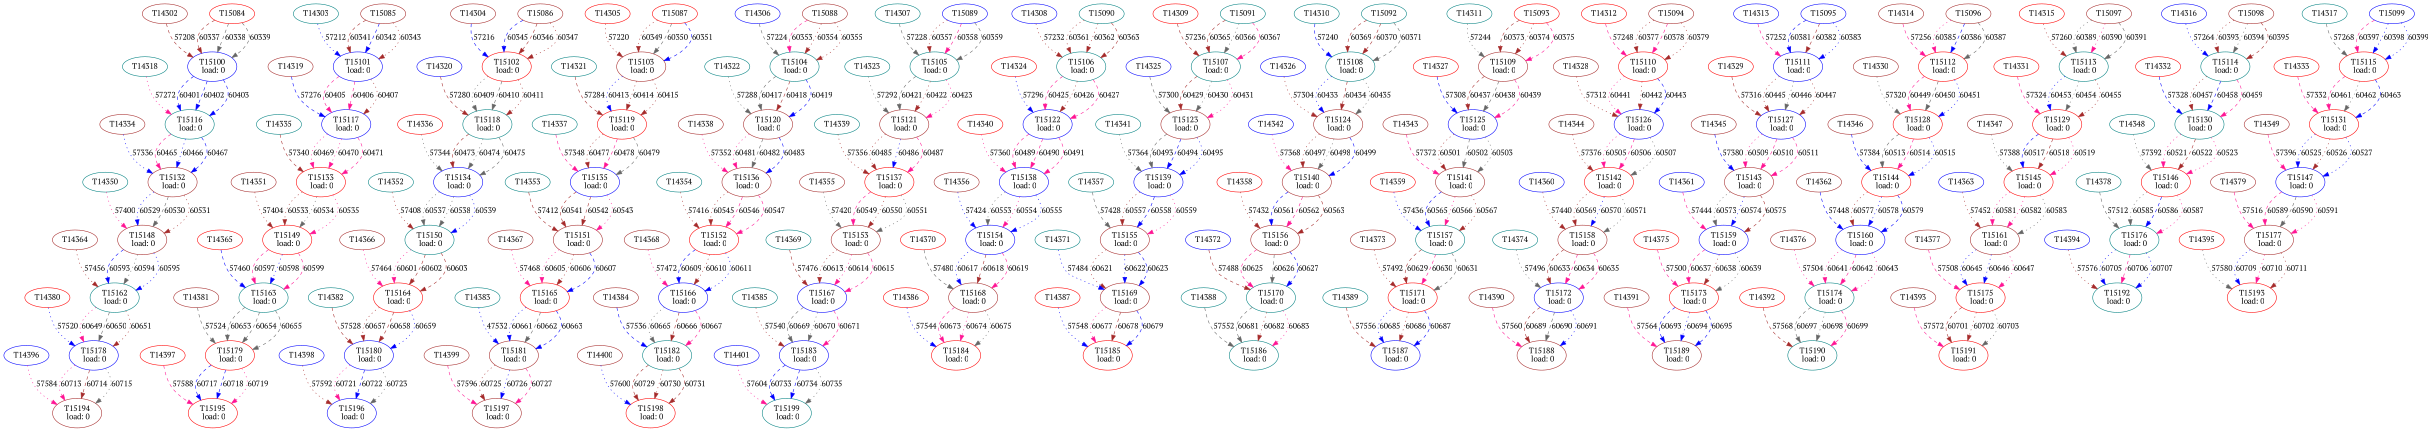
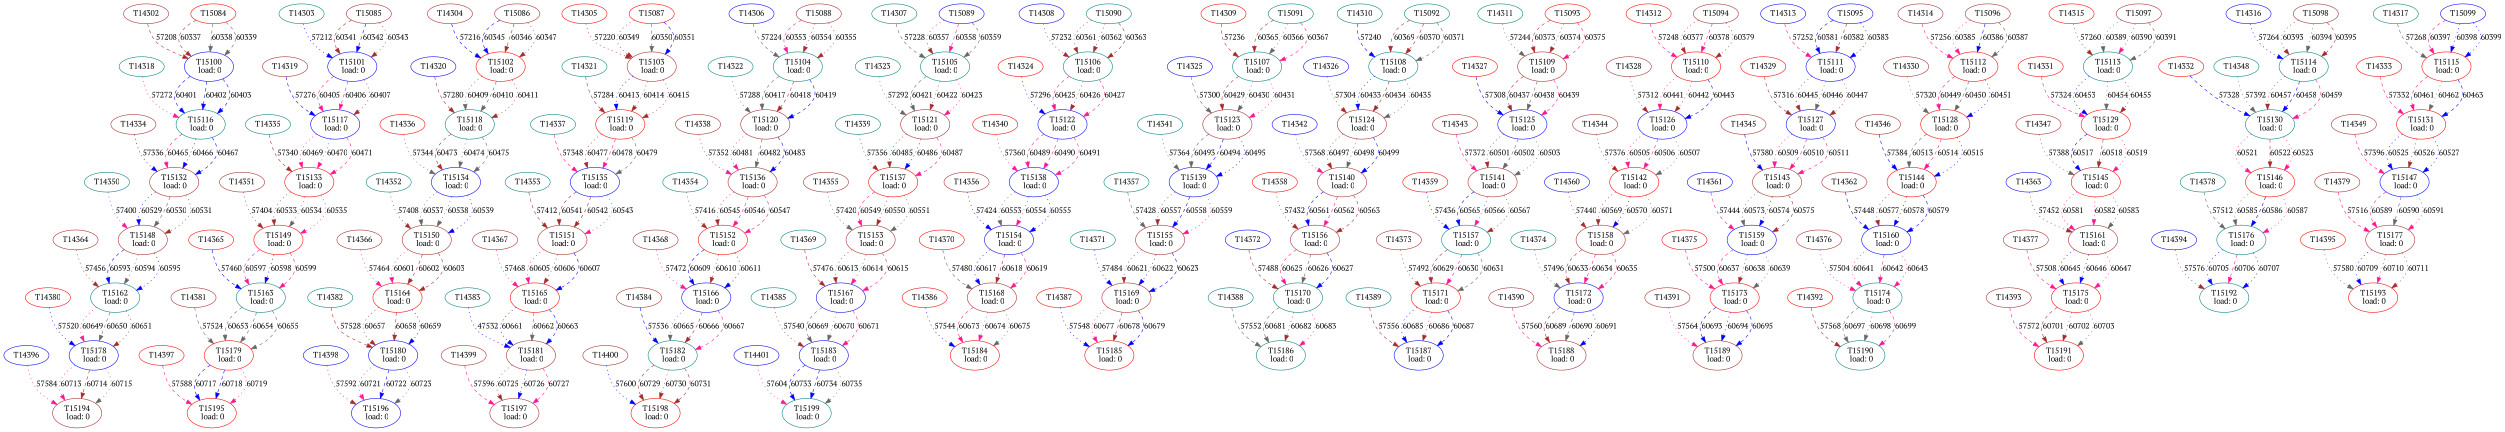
(2138, 151) -> (2242, 94)
(430, 240) -> (427, 240)
(1635, 329) -> (1676, 329)
